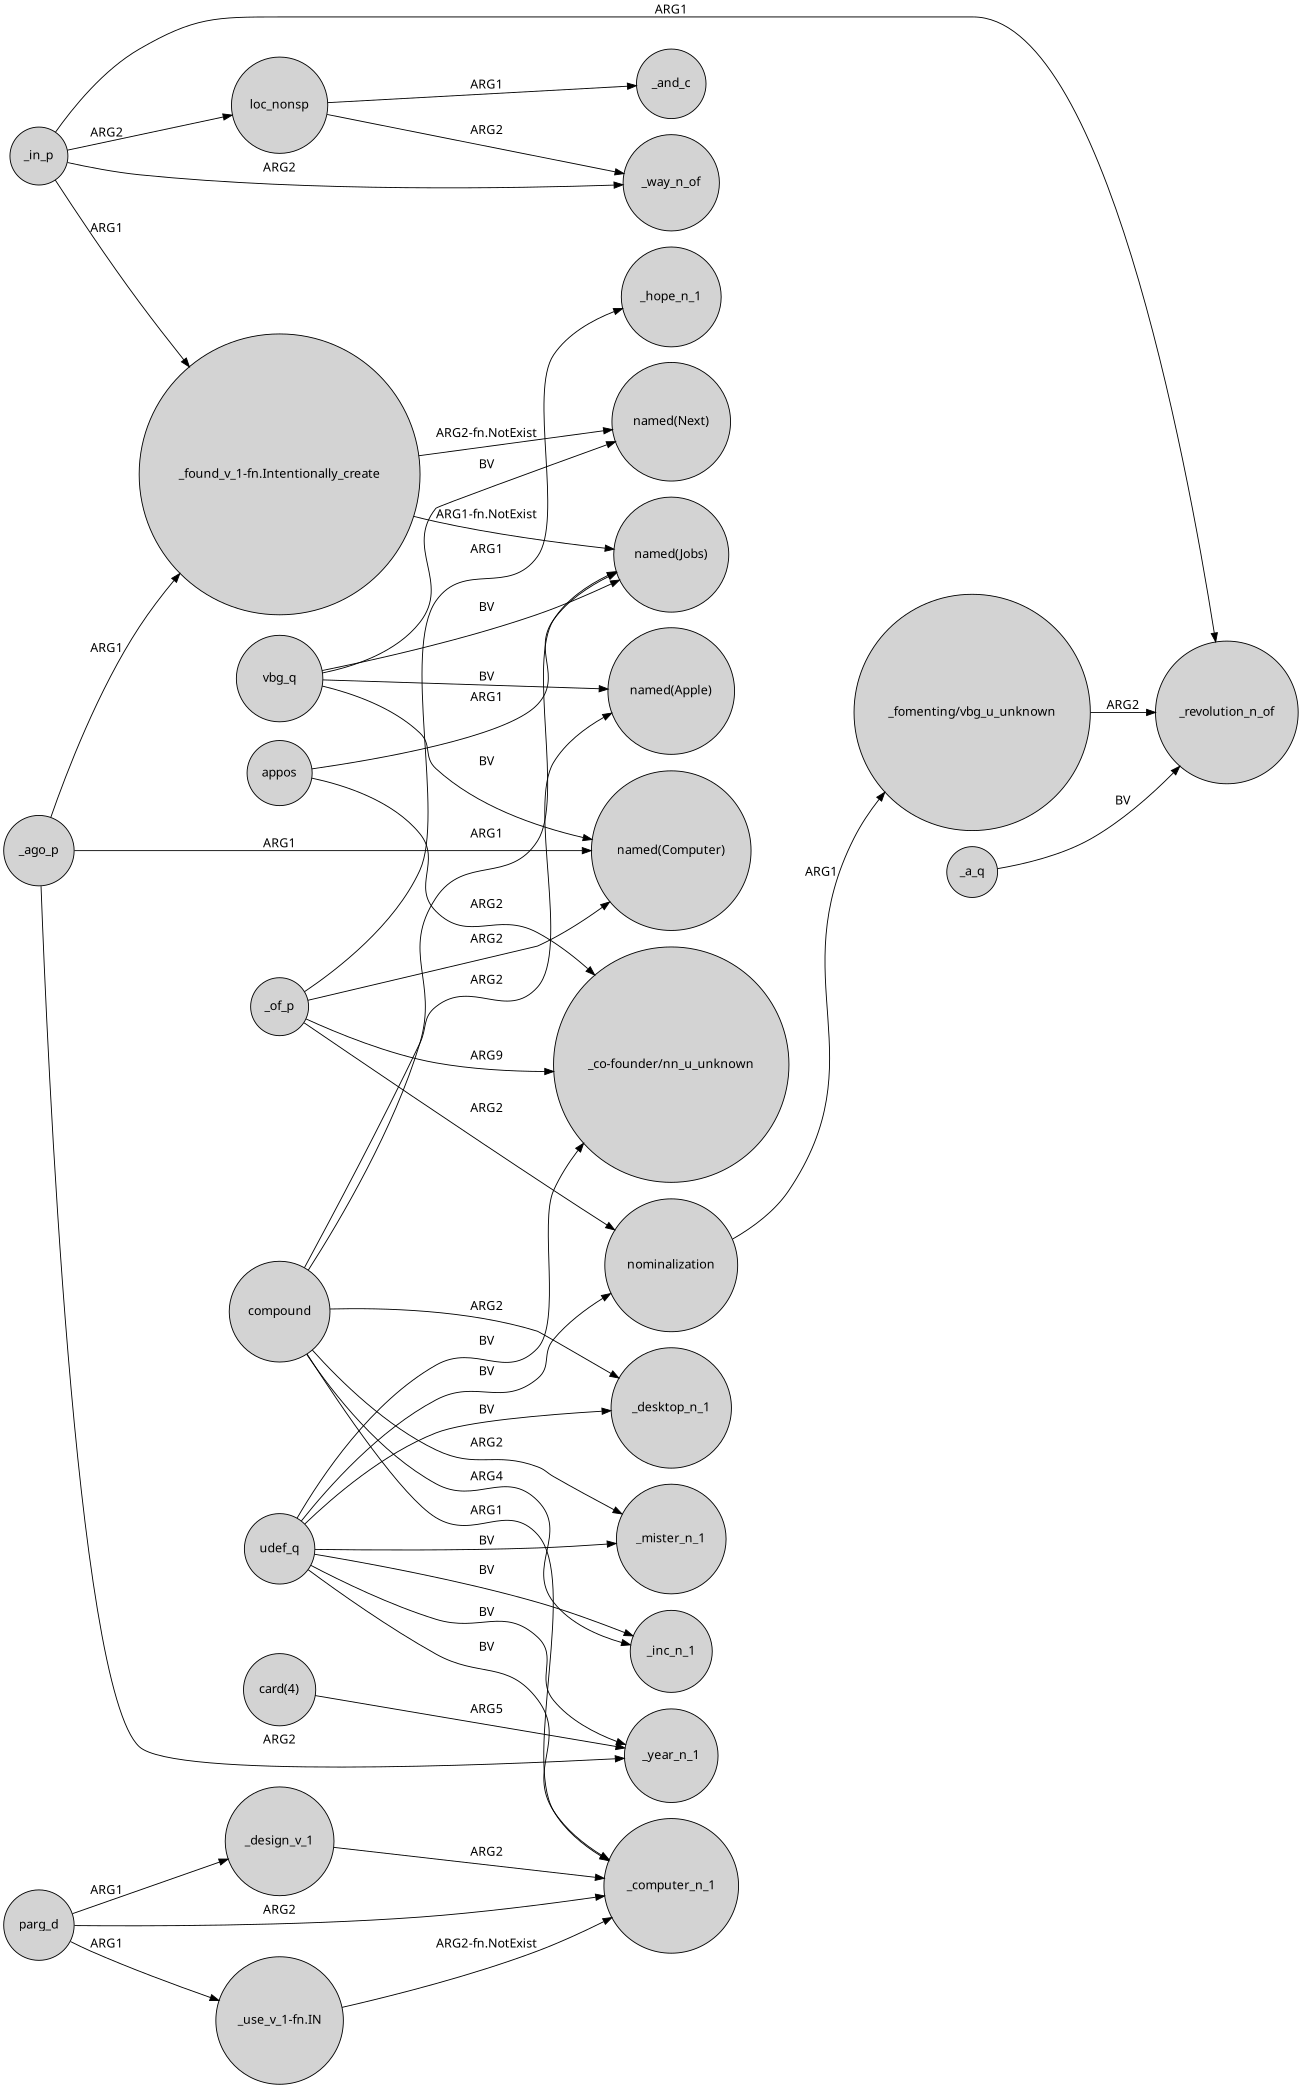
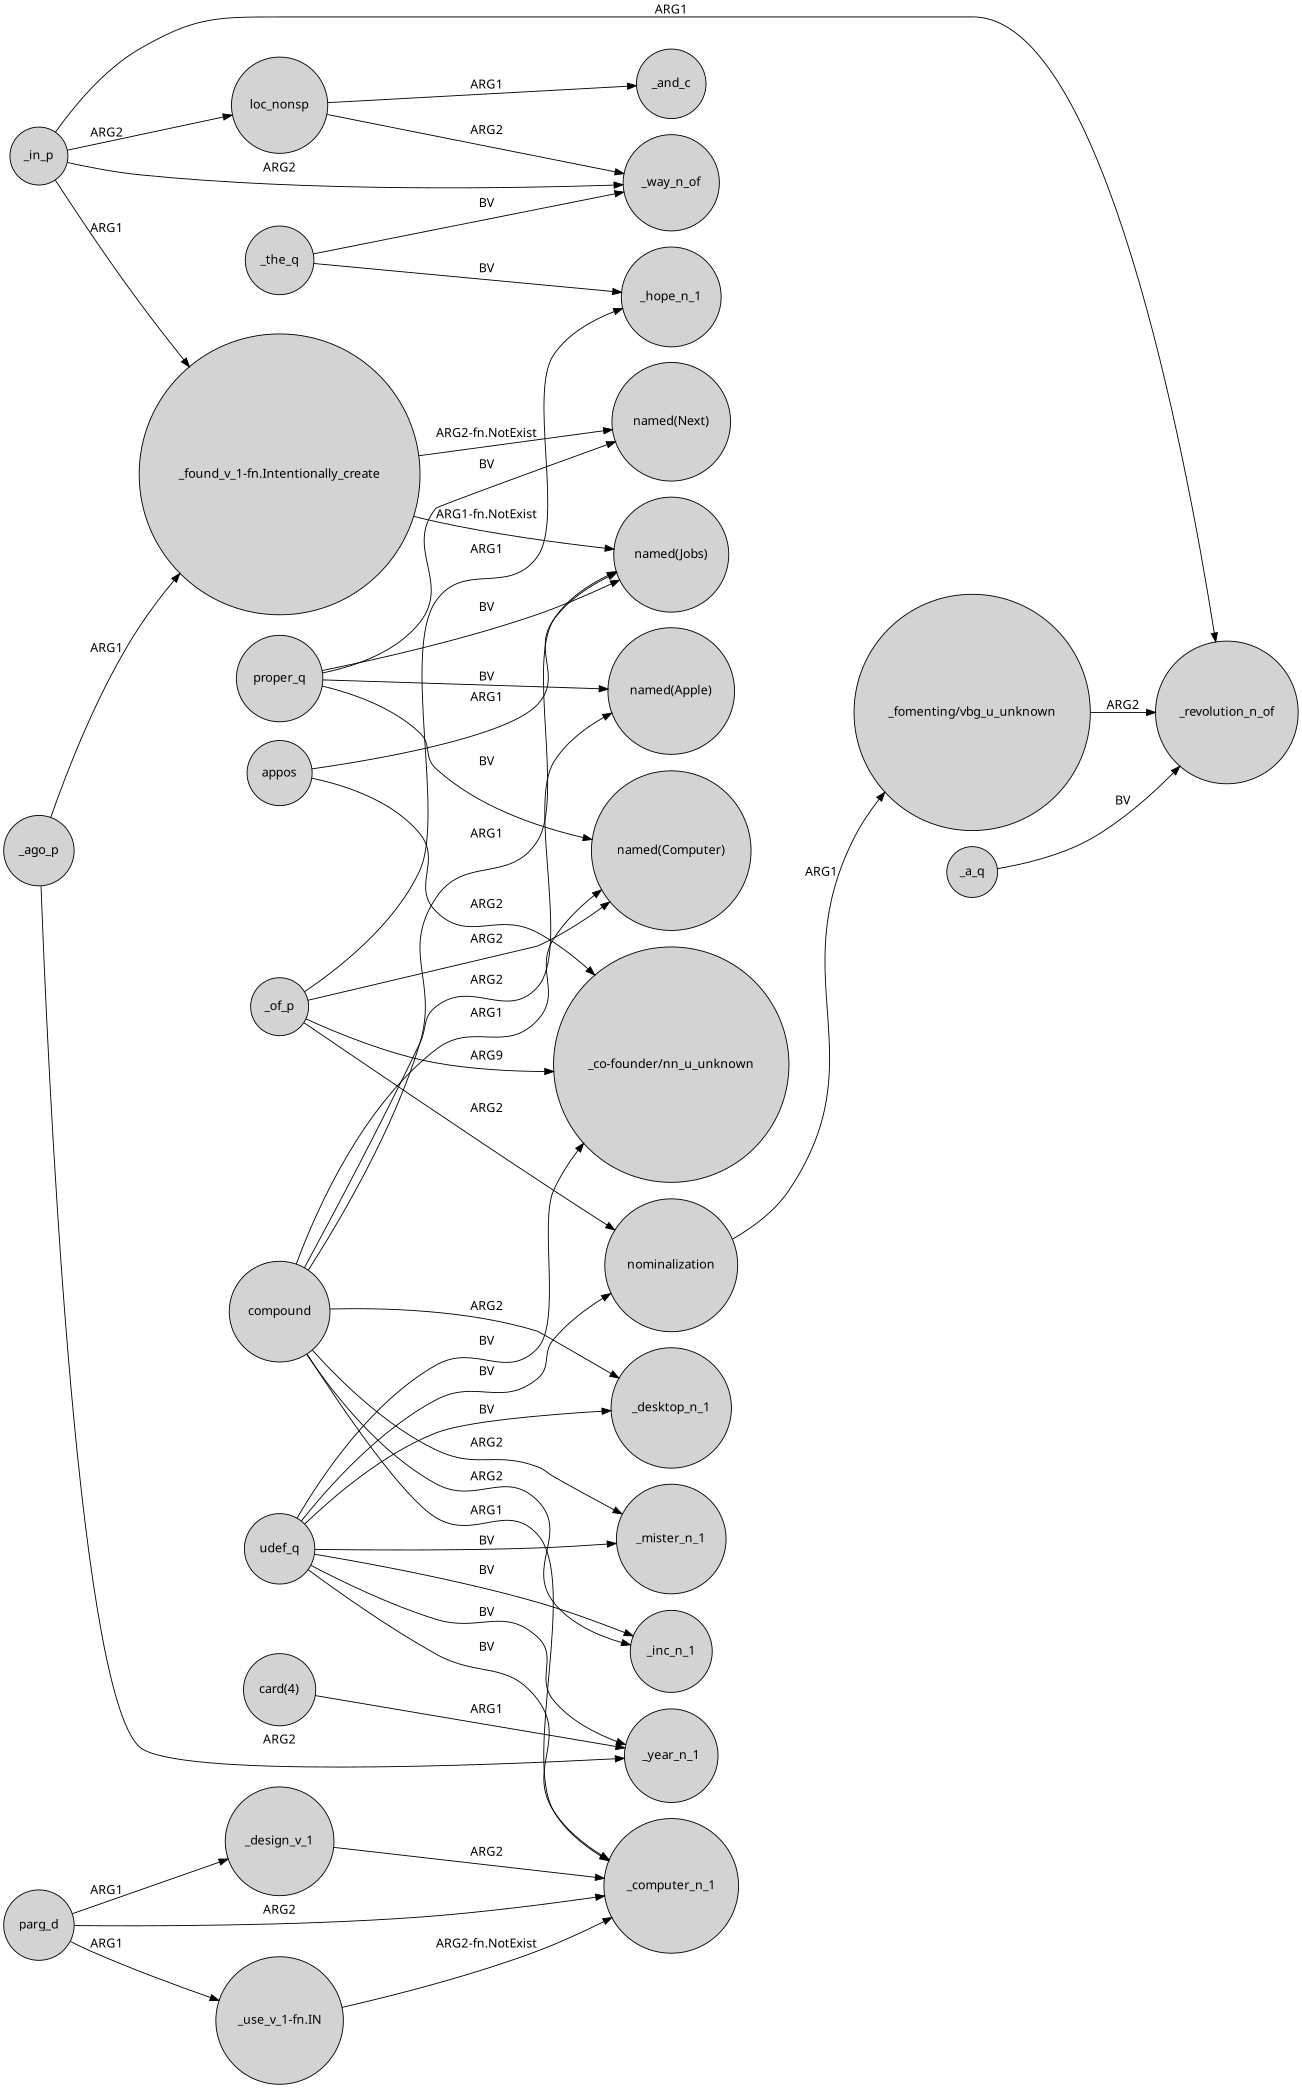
none -> (280, 260)
(280, 679) -> (280, 679)
(328, 851) -> (434, 1051)
(487, 1477) -> (487, 1477)
(487, 1710) -> (487, 1710)
